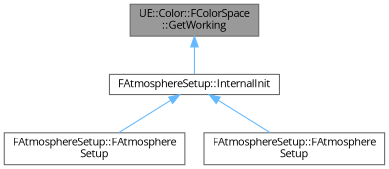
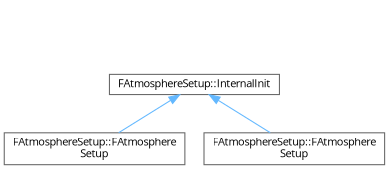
(194, 20) -> none
